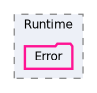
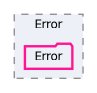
(49, 26) -> (49, 26)
